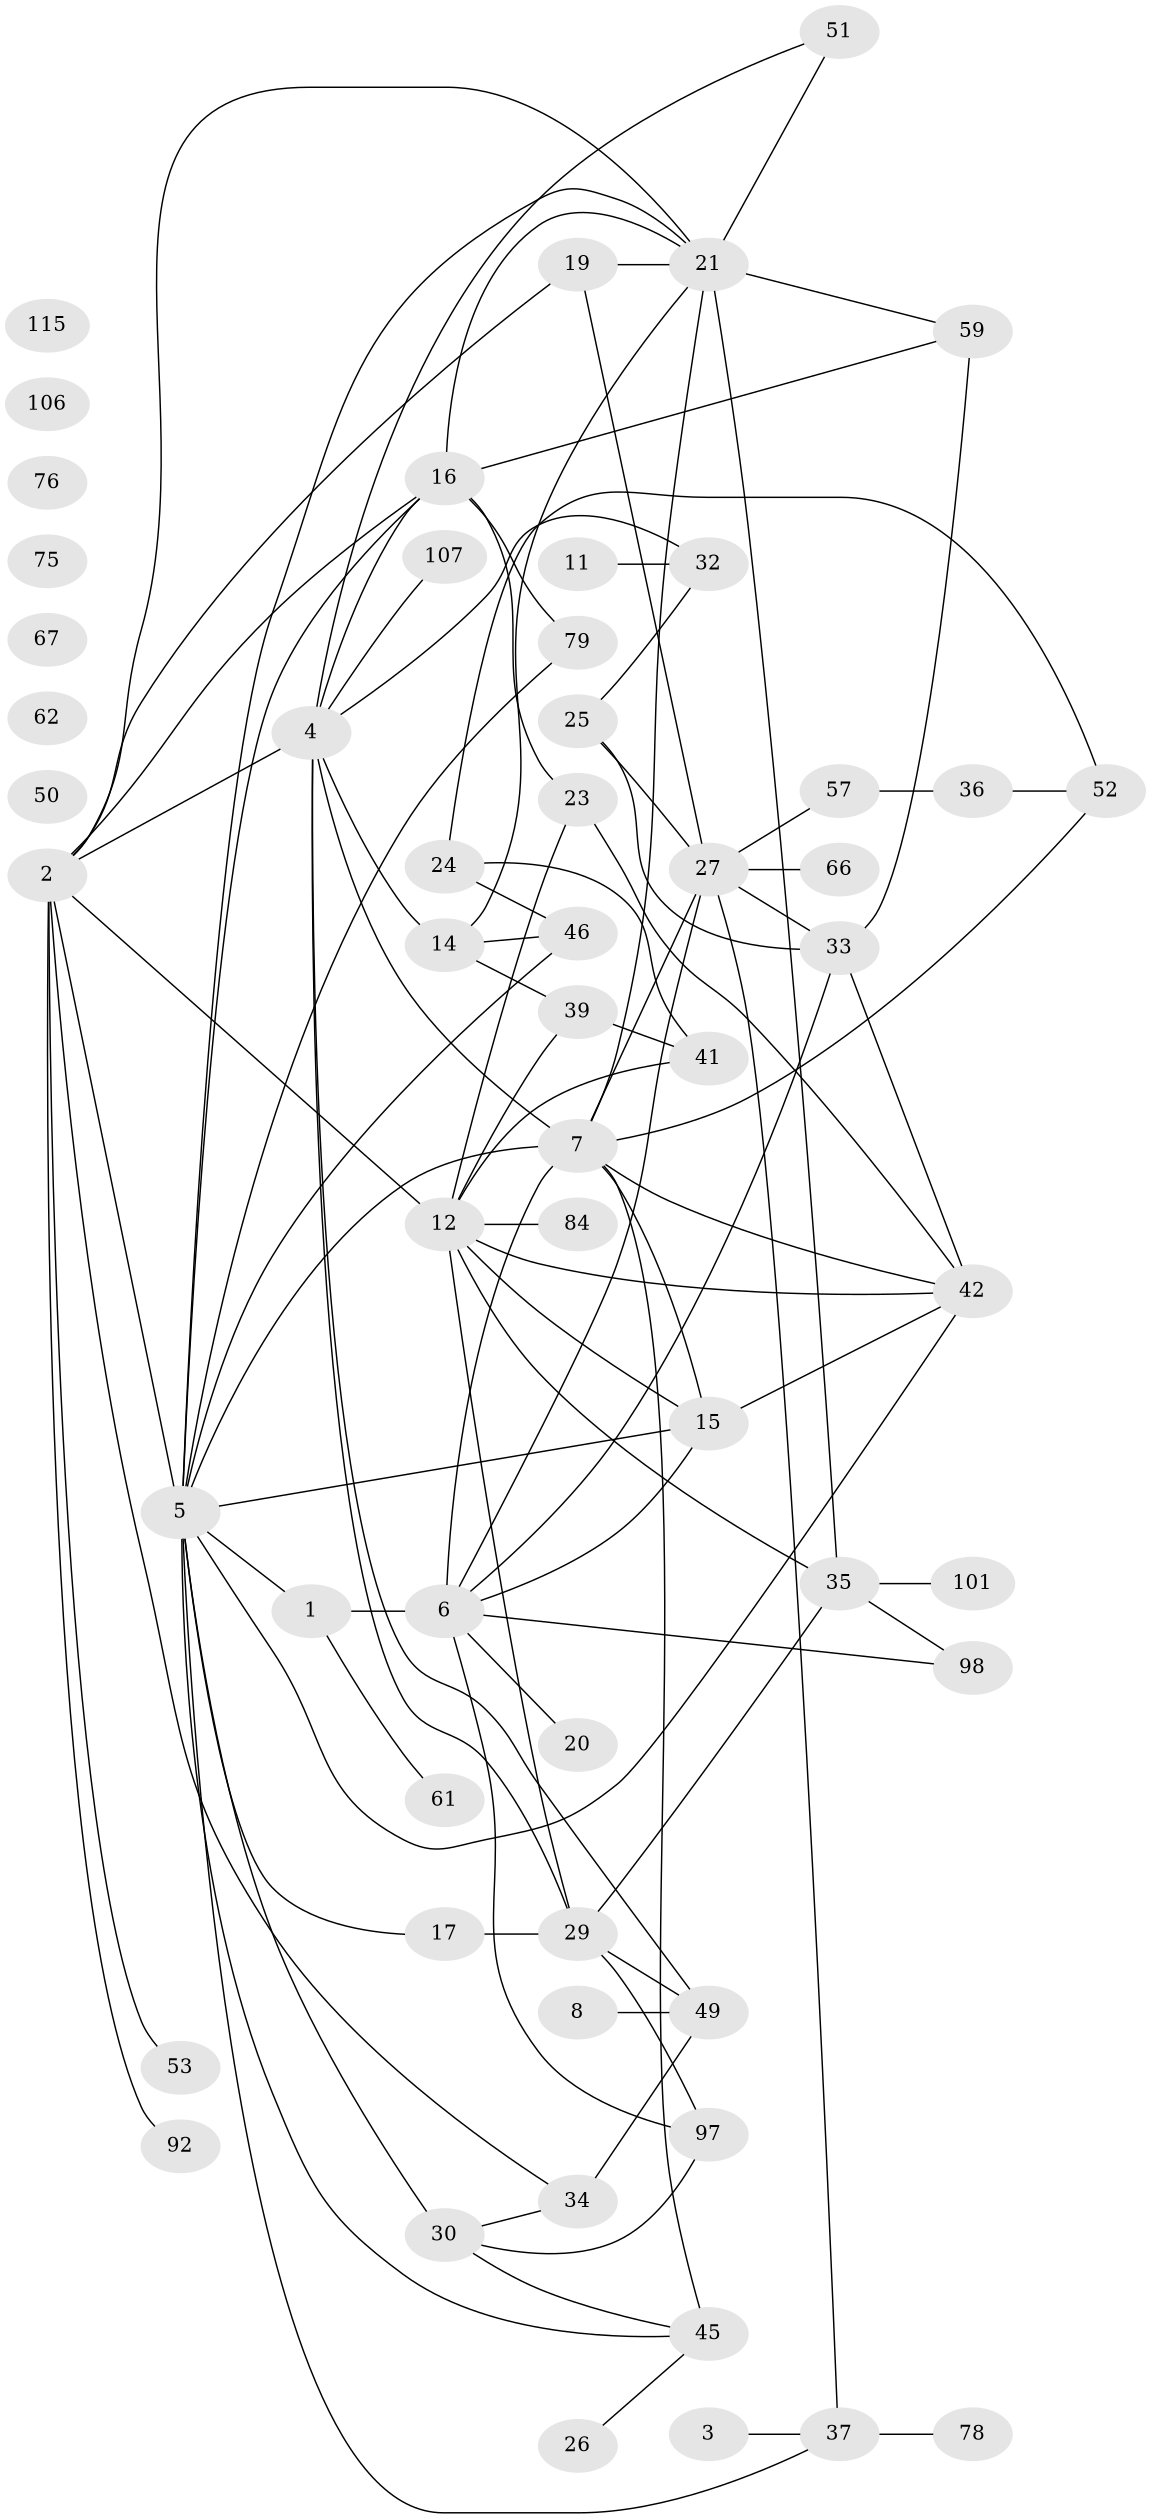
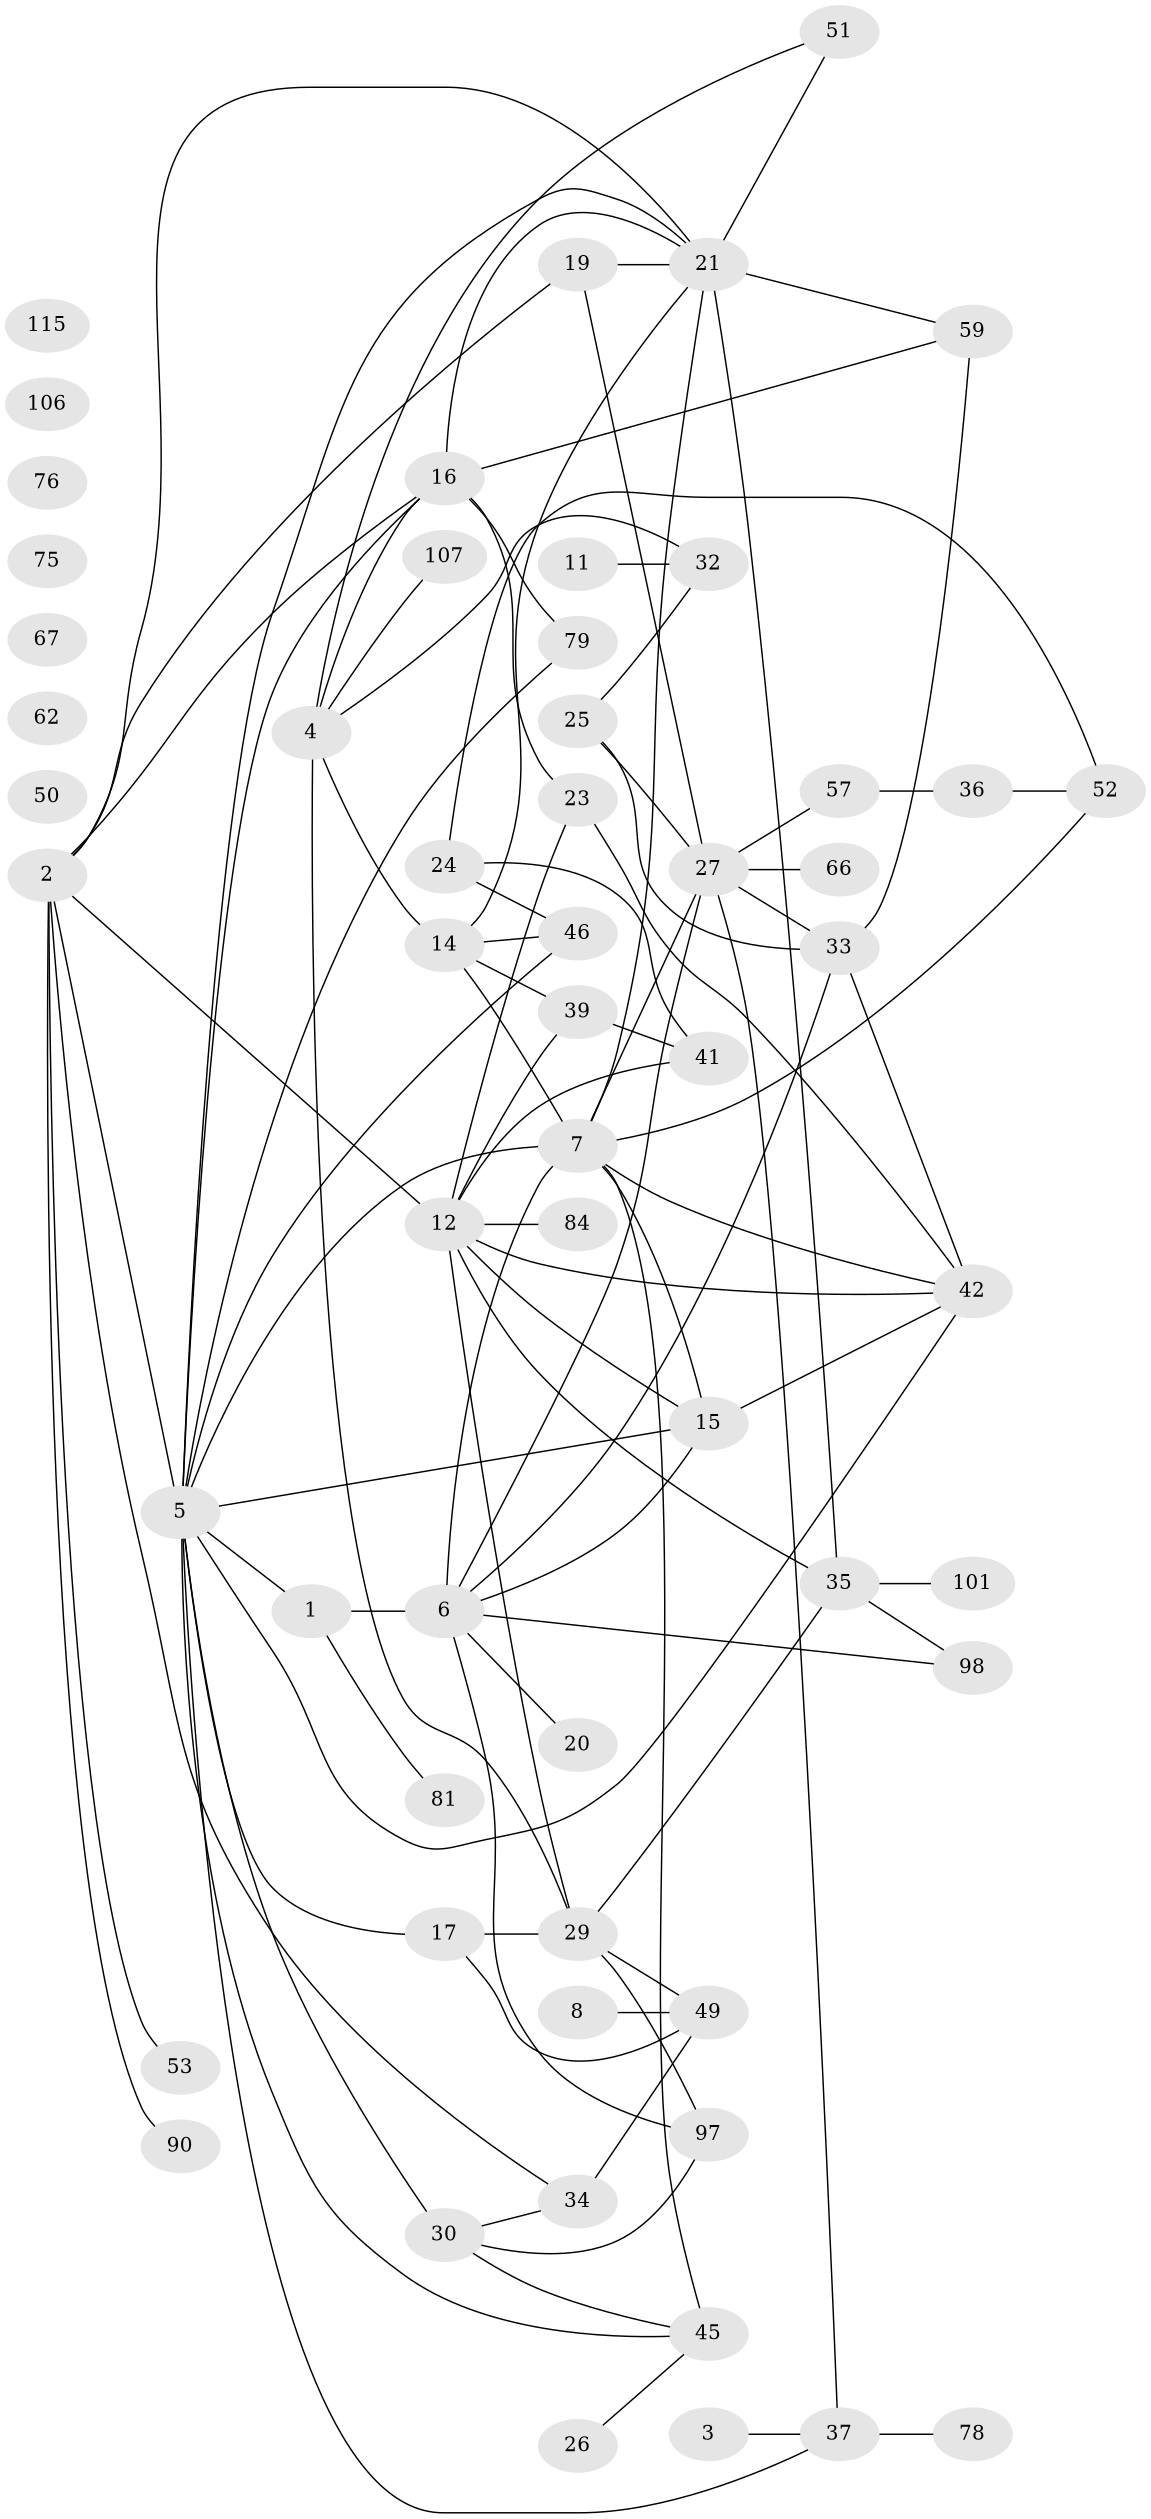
(180, 804) -> none
(394, 969) -> (515, 1044)
(365, 1533) -> (557, 2058)
(445, 1800) -> (445, 1800)
(181, 2146) -> (181, 2146)
